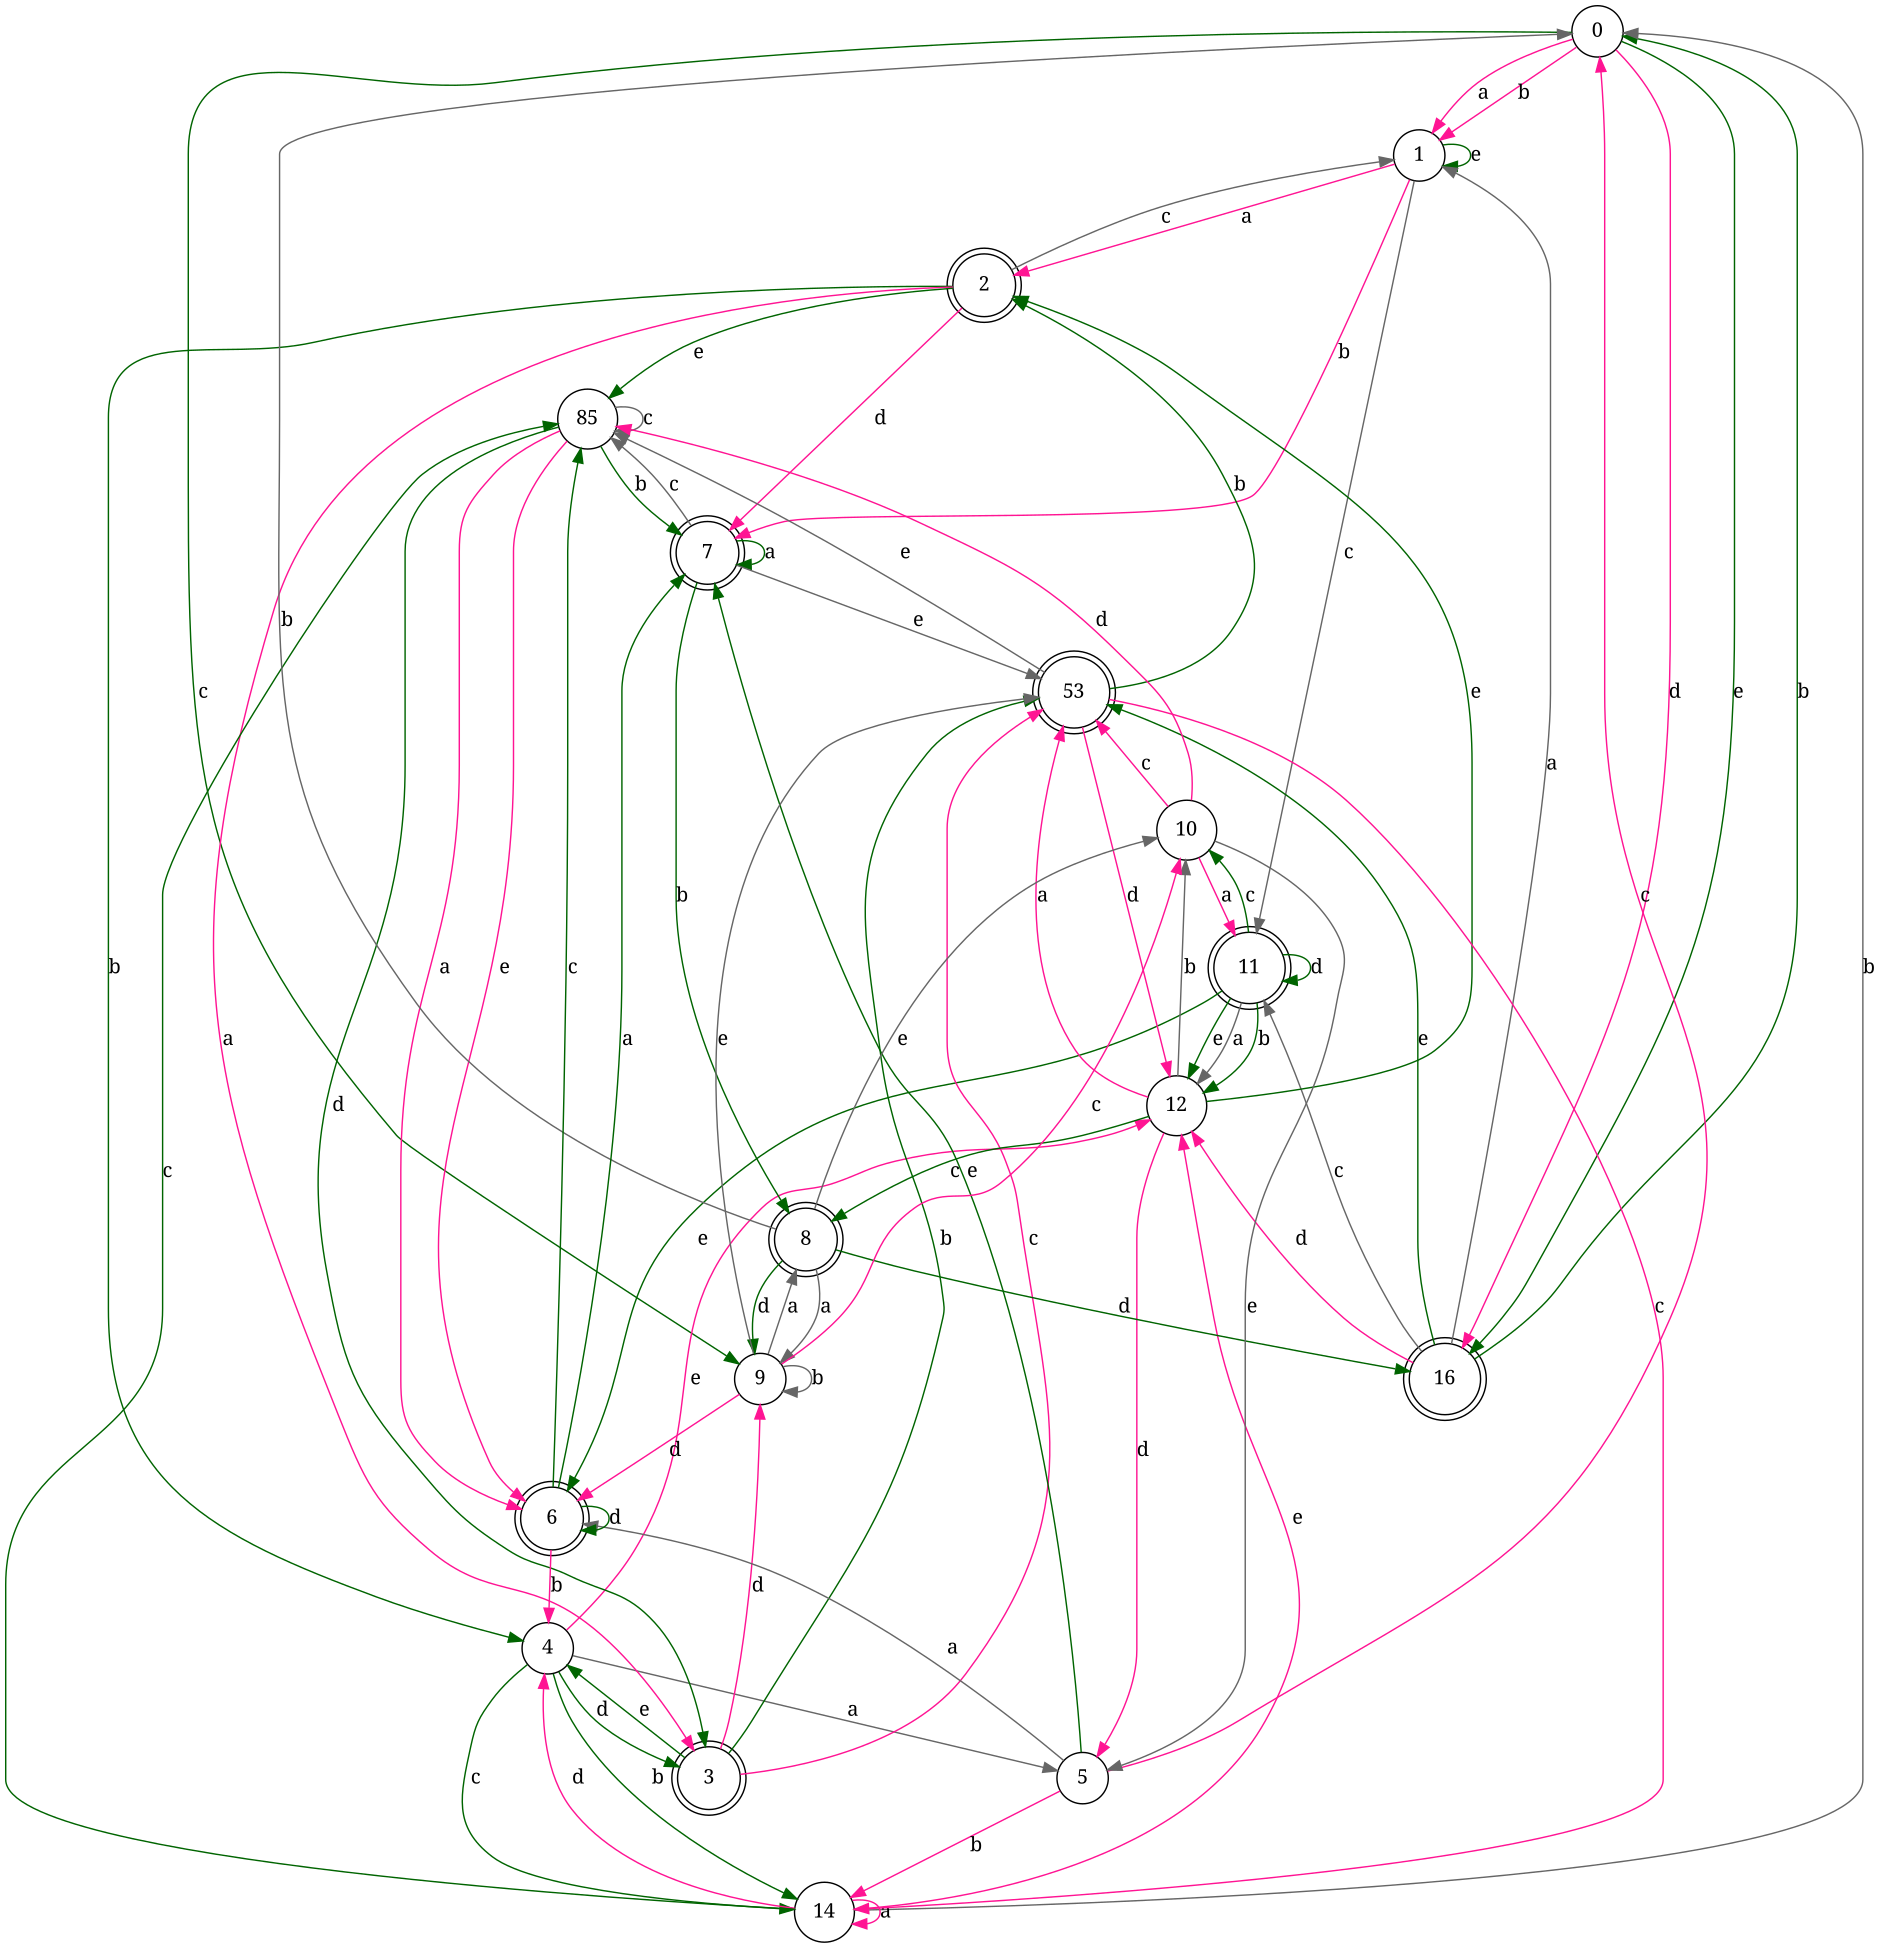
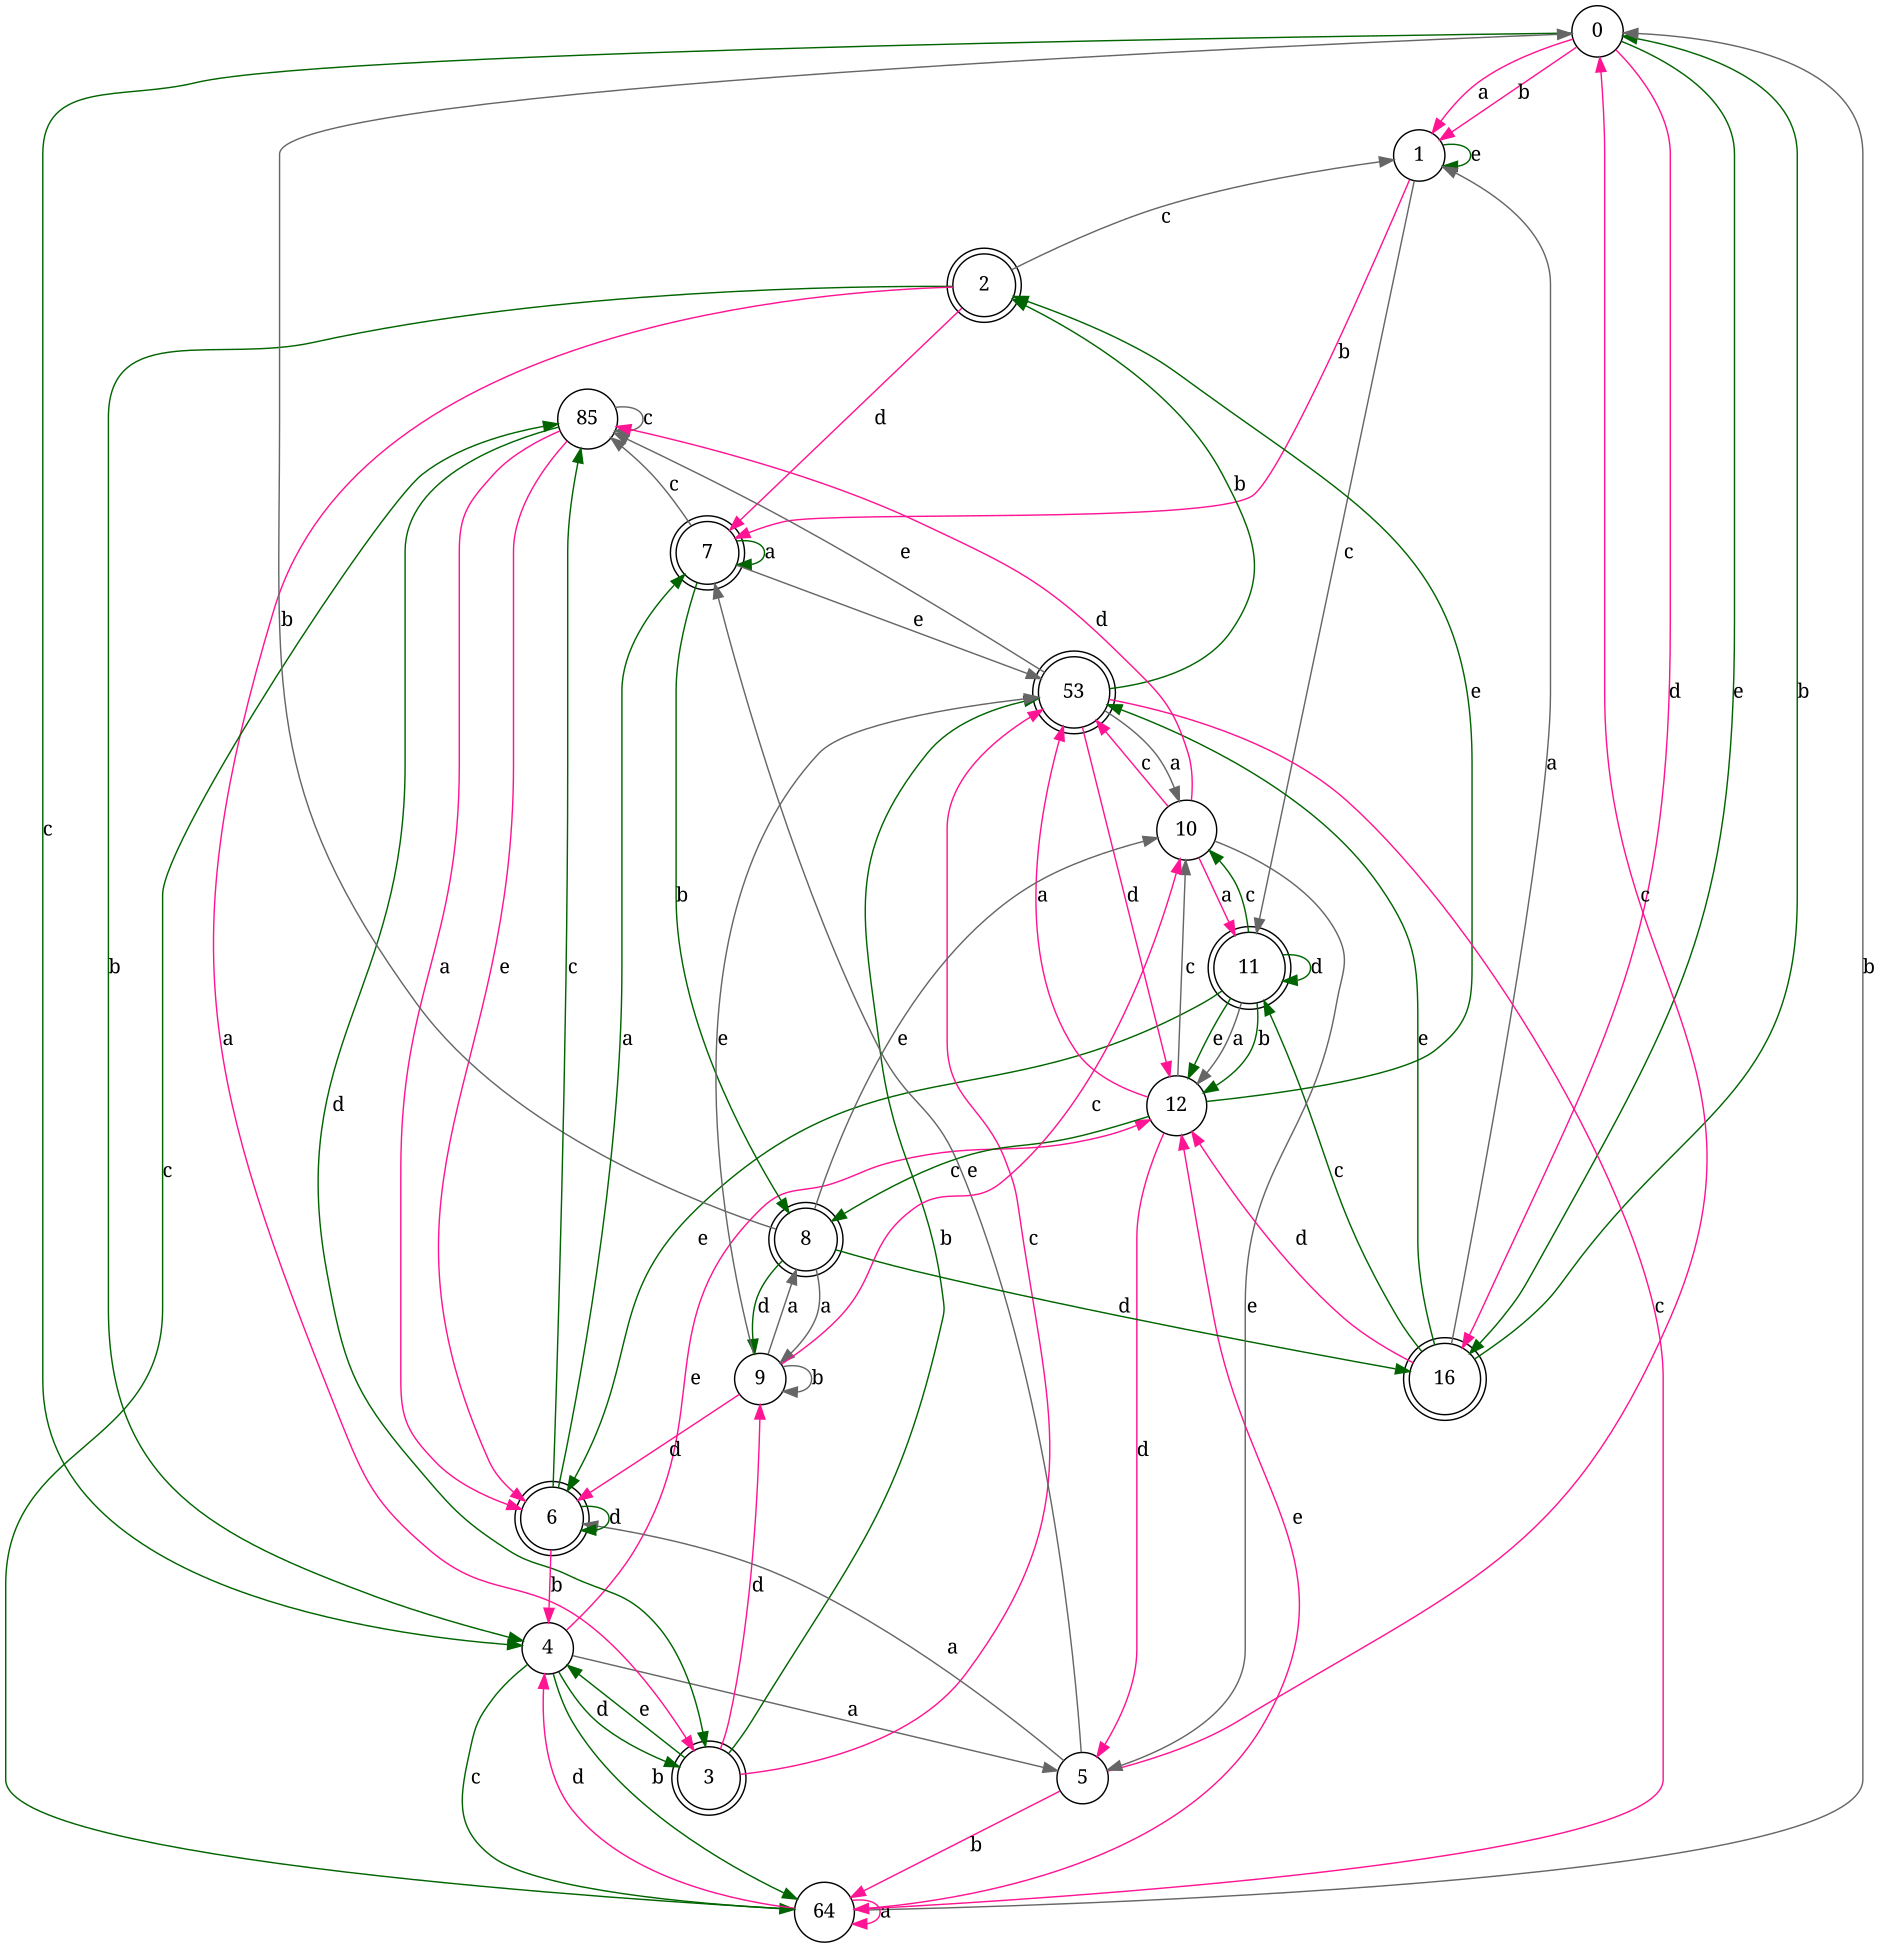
(189, 153) -> (43, 275)
(1211, 218) -> none
(779, 315) -> none
(630, 491) -> none
none -> (1146, 743)
(1190, 968) -> (1190, 968)
(966, 1185) -> (966, 1185)
(1336, 1188) -> (1336, 1188)
(824, 1912) -> (824, 1912)
